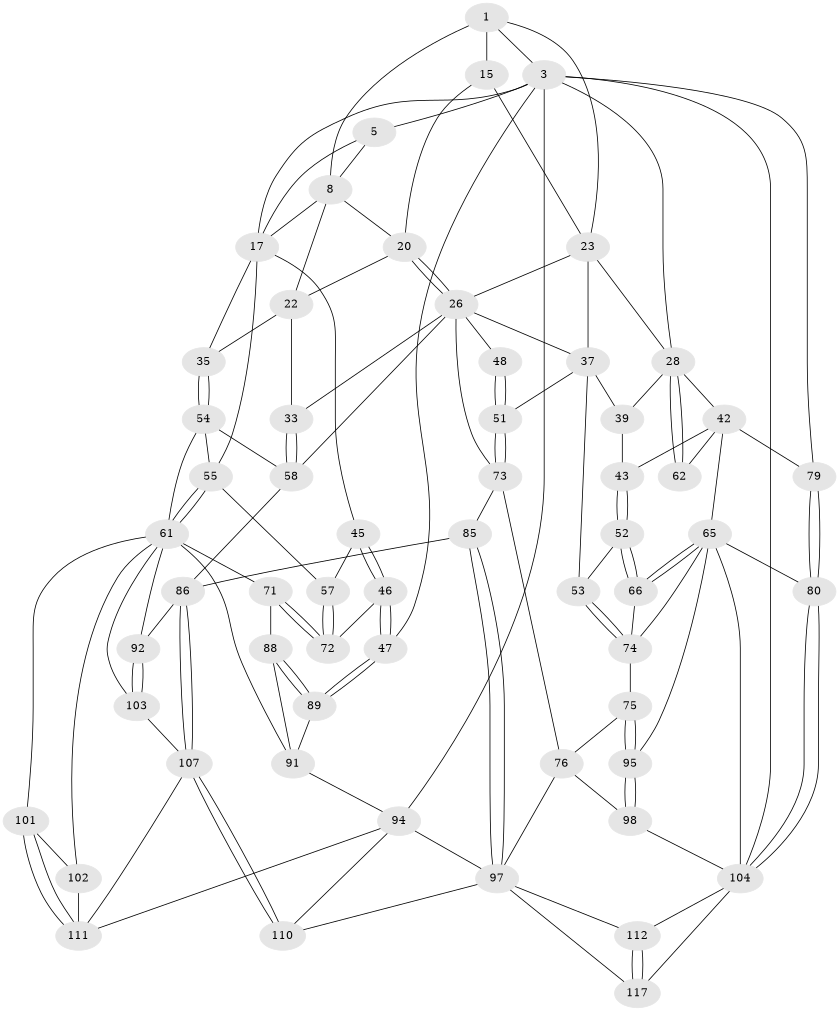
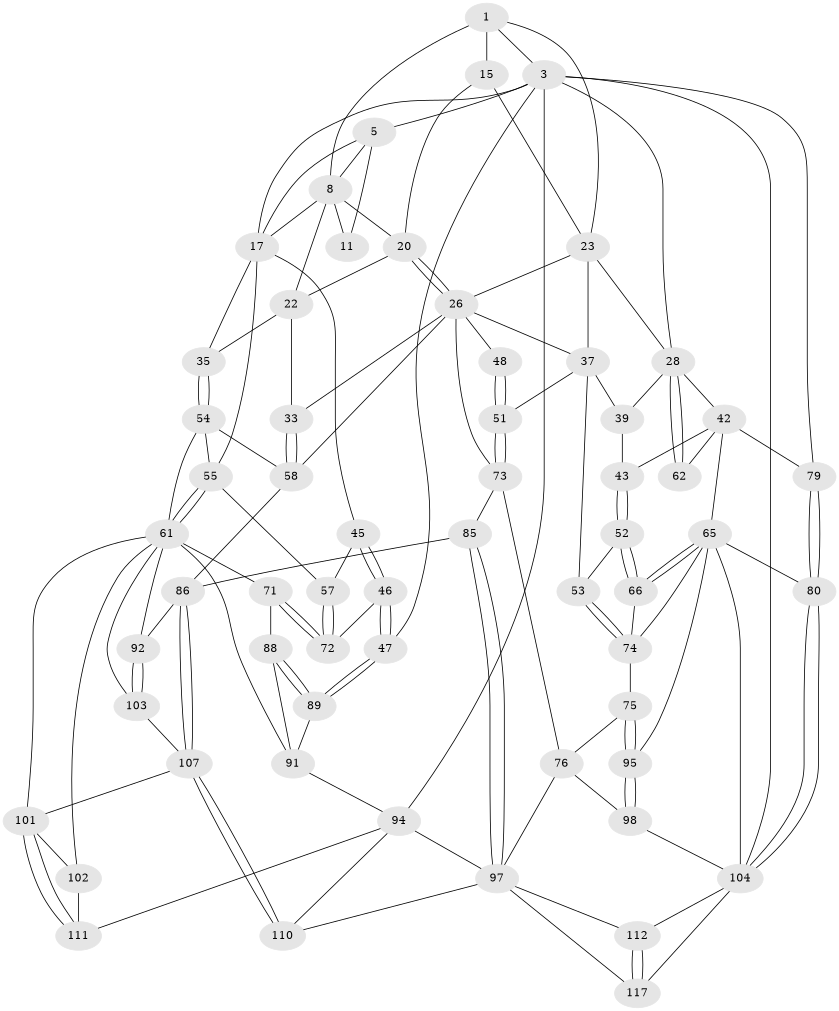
none -> (347, 247)
(136, 851) -> (108, 792)
